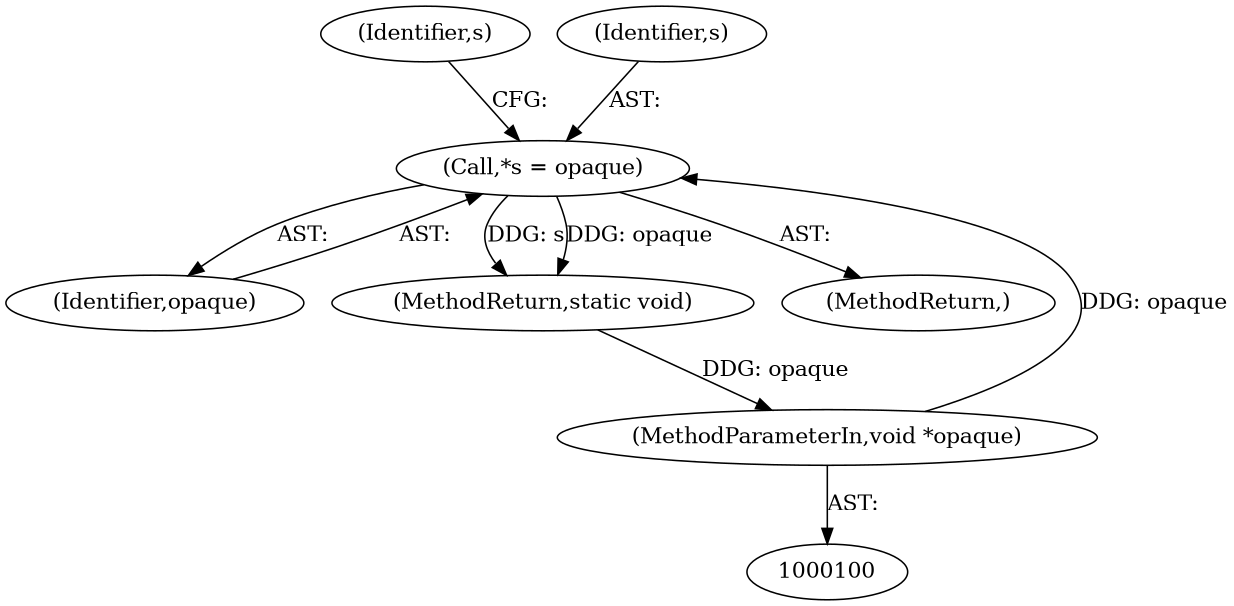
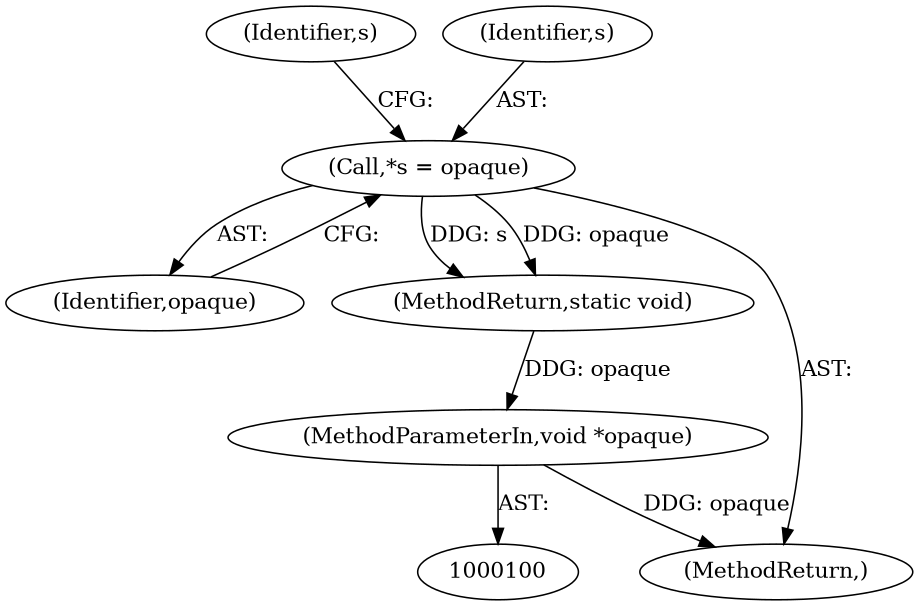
(1002, 235) -> (621, 505)
(428, 236) -> (355, 236)
